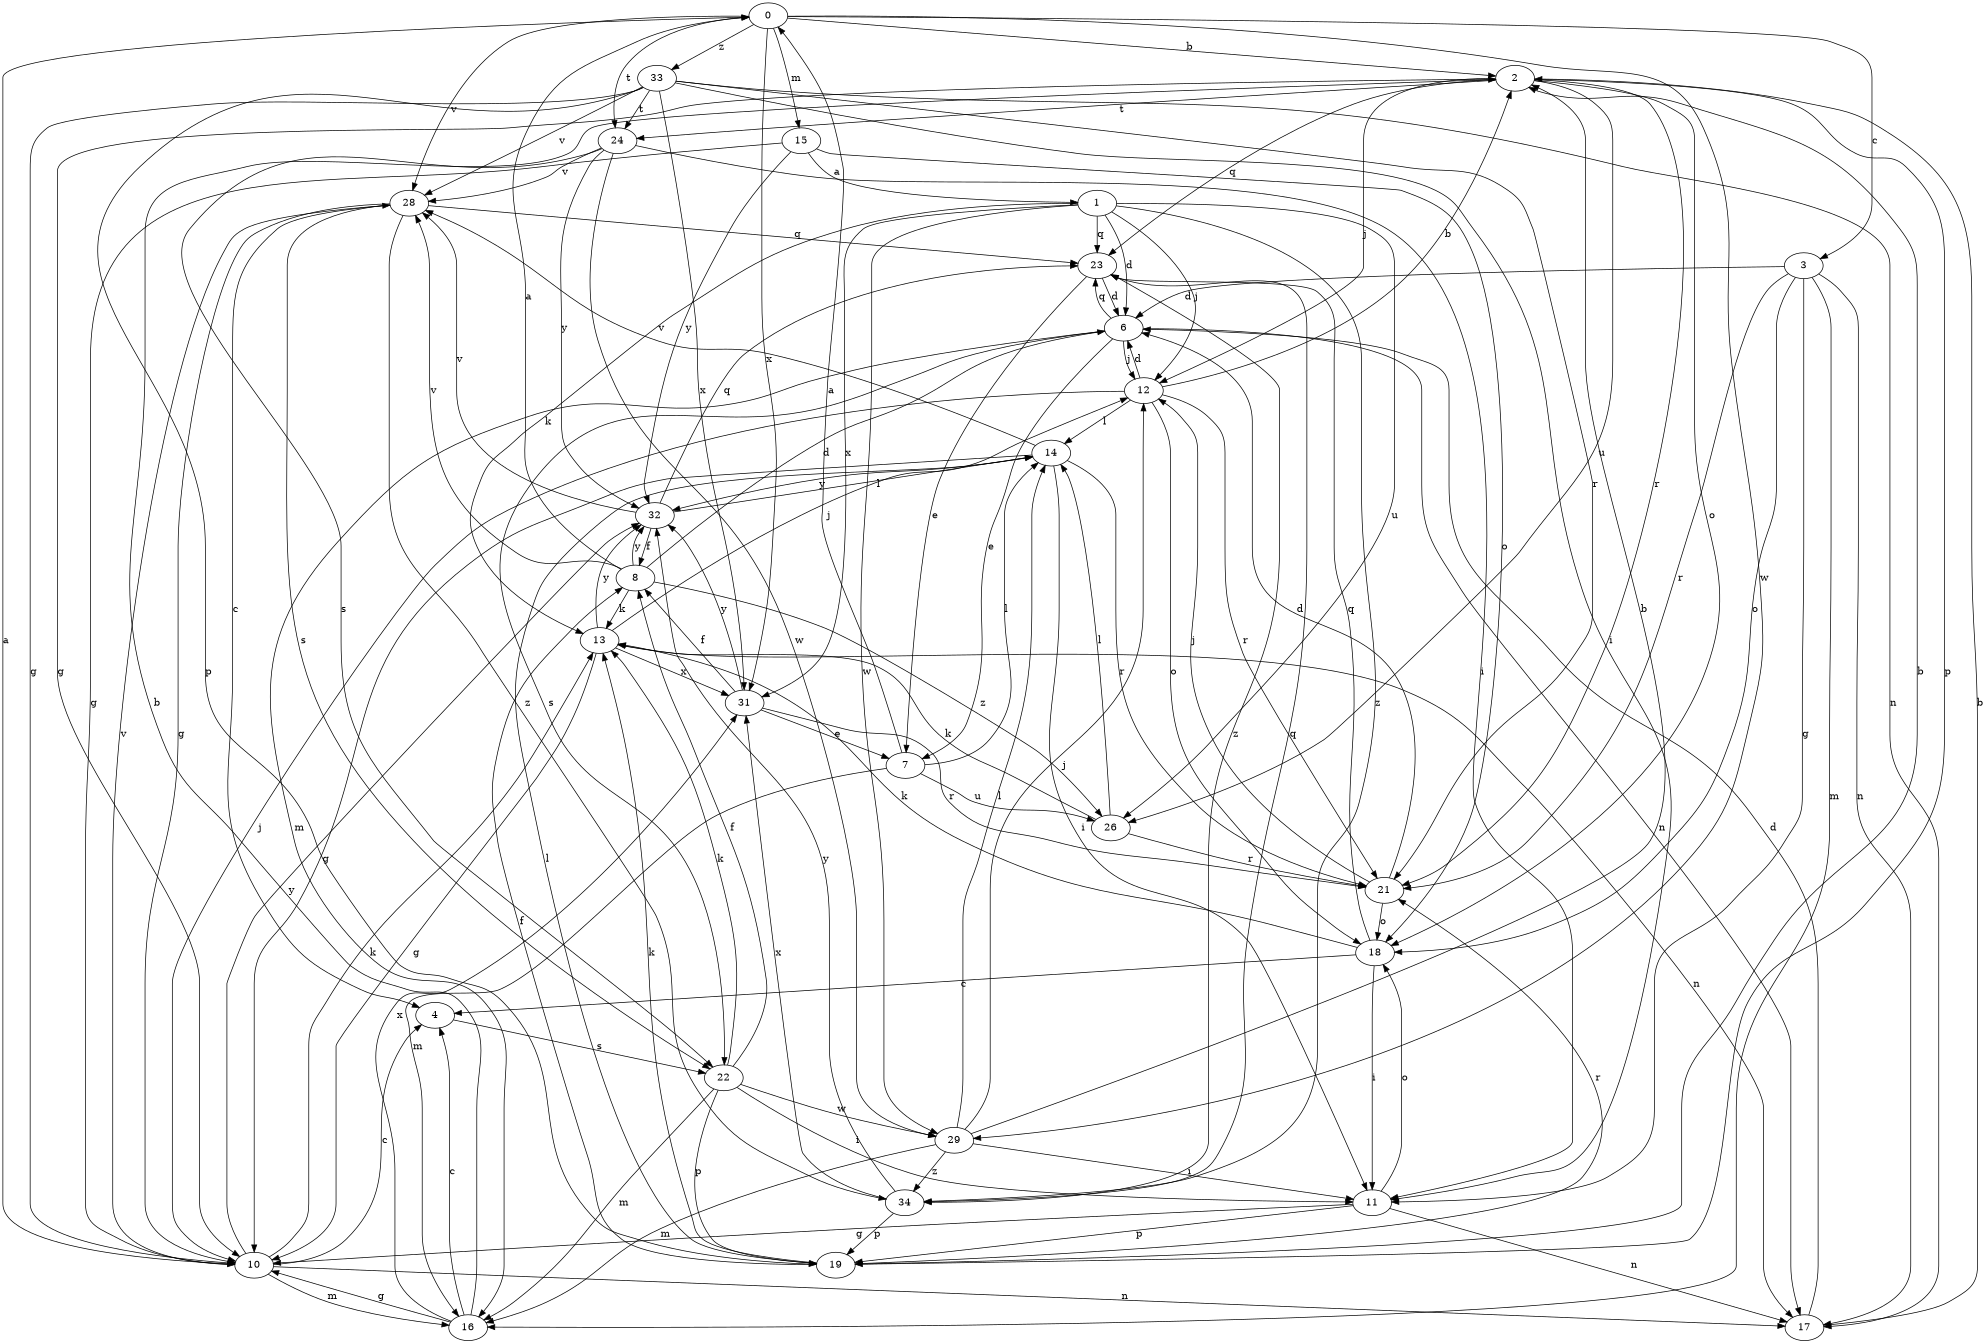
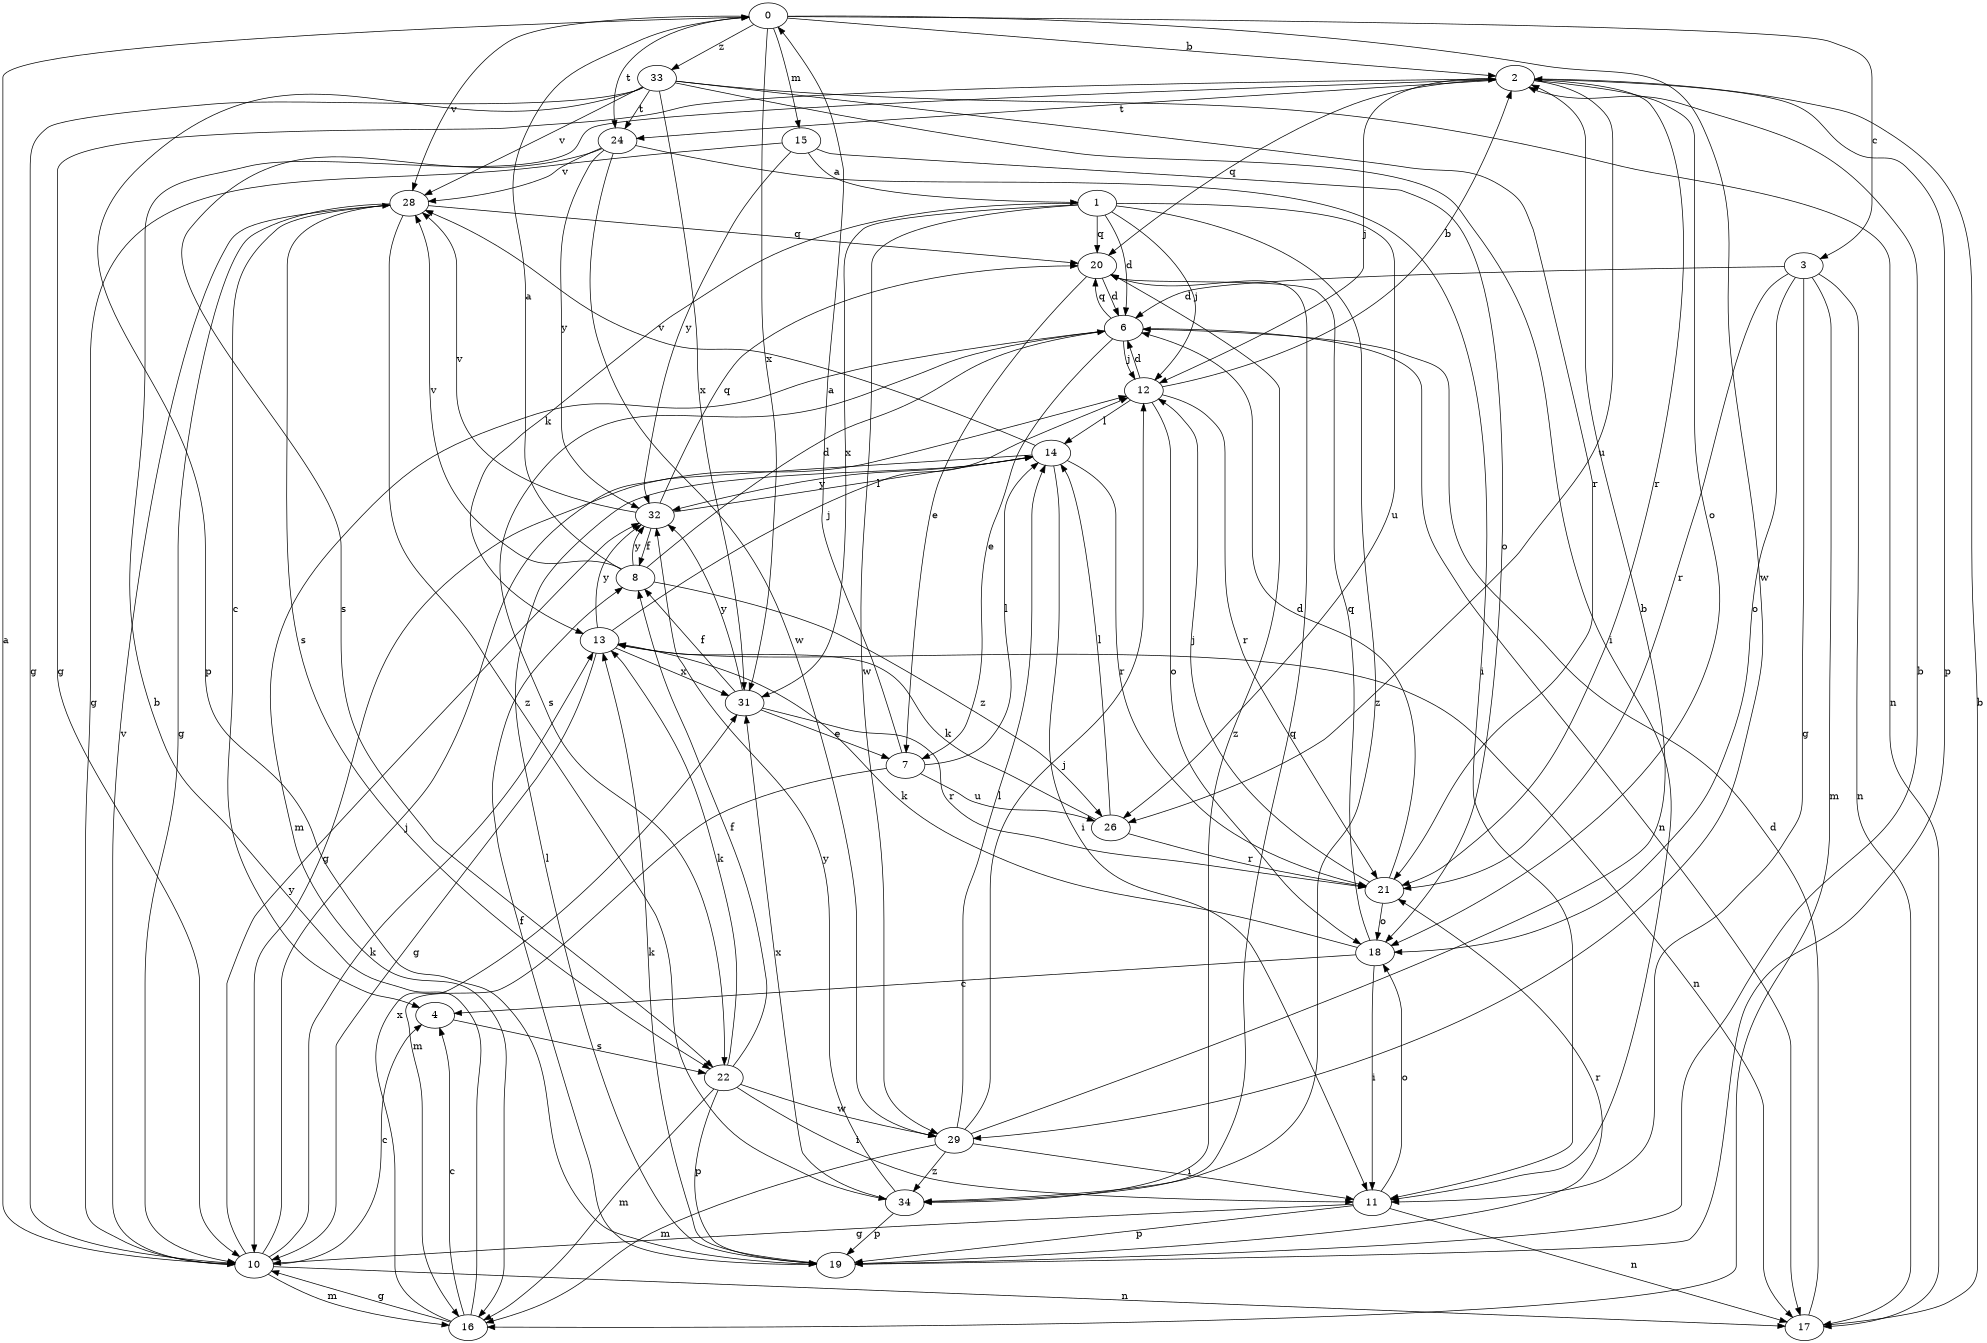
(1097, 266) -> (1097, 266)
(410, 595) -> (495, 624)
(619, 606) -> none
